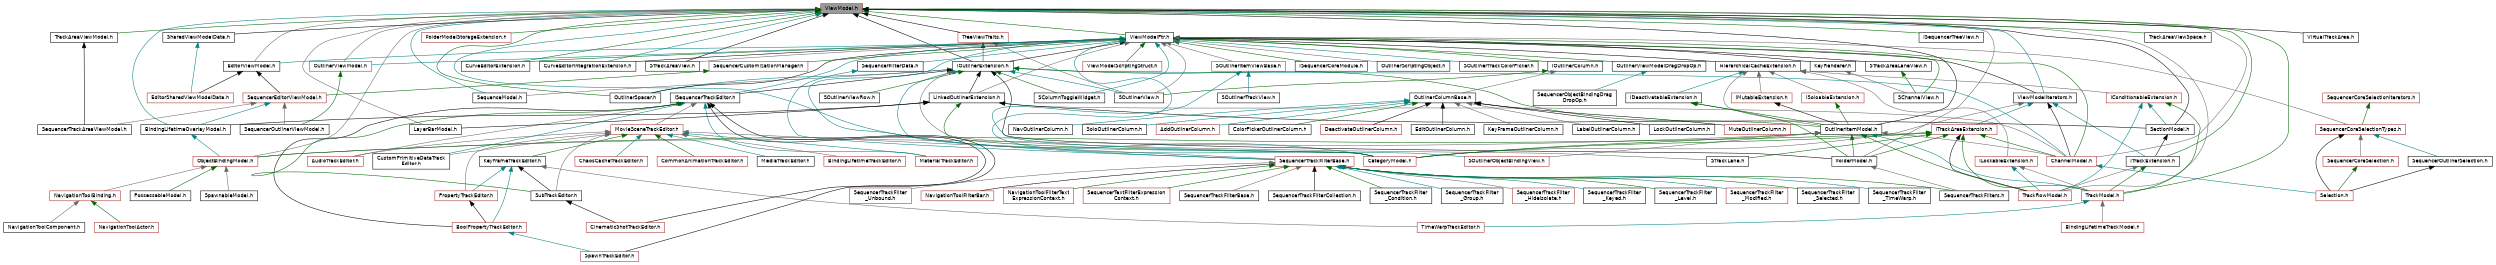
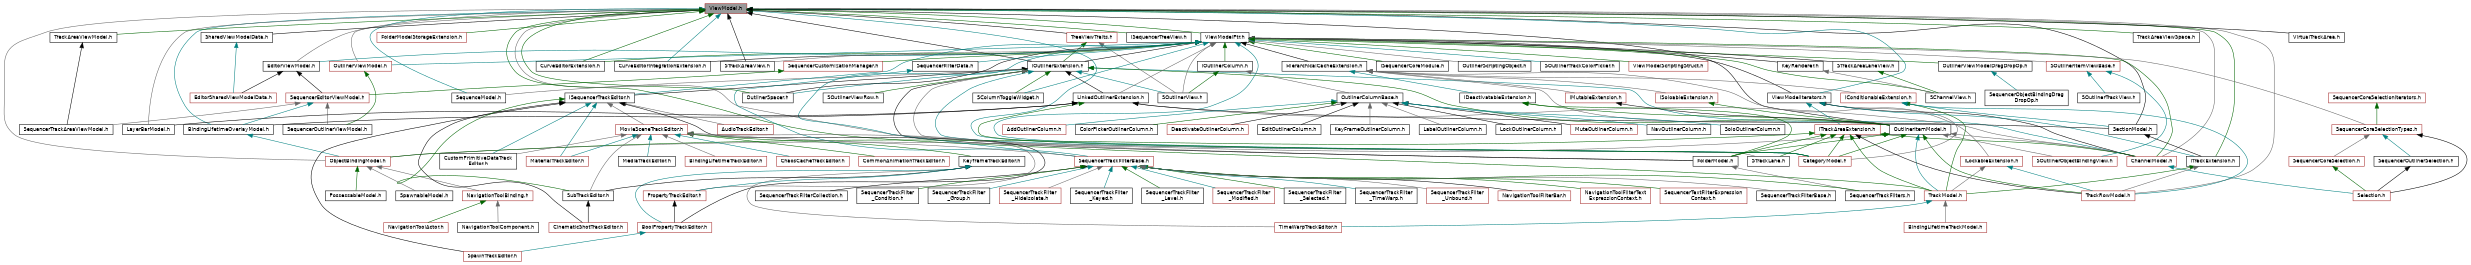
(479, 140) -> none
